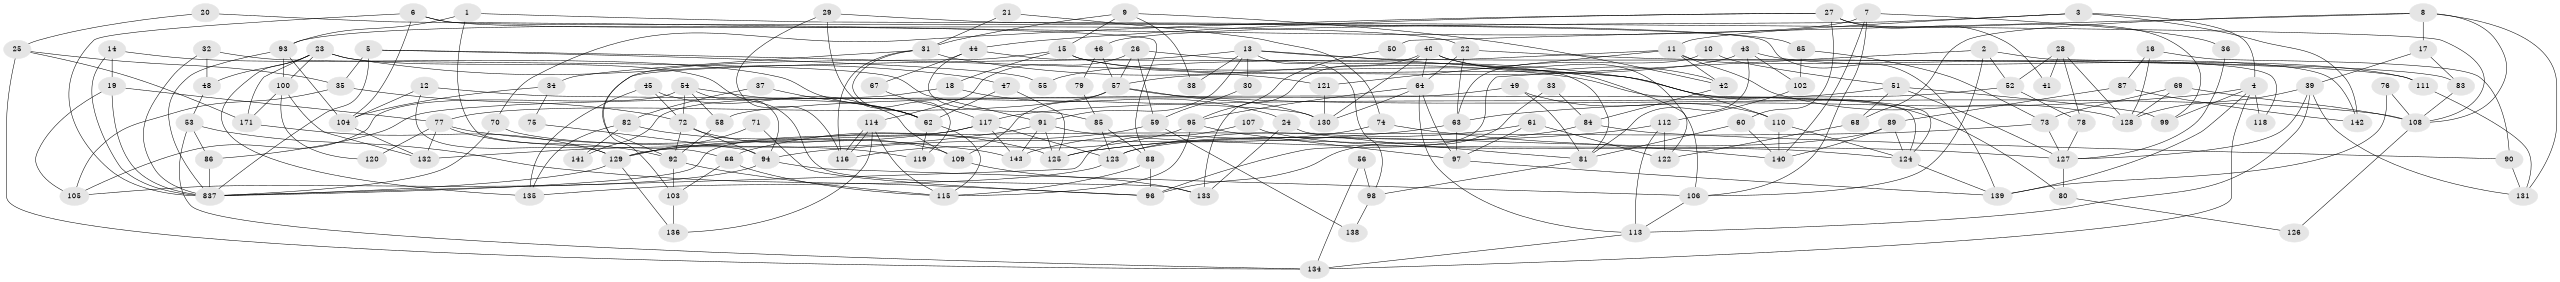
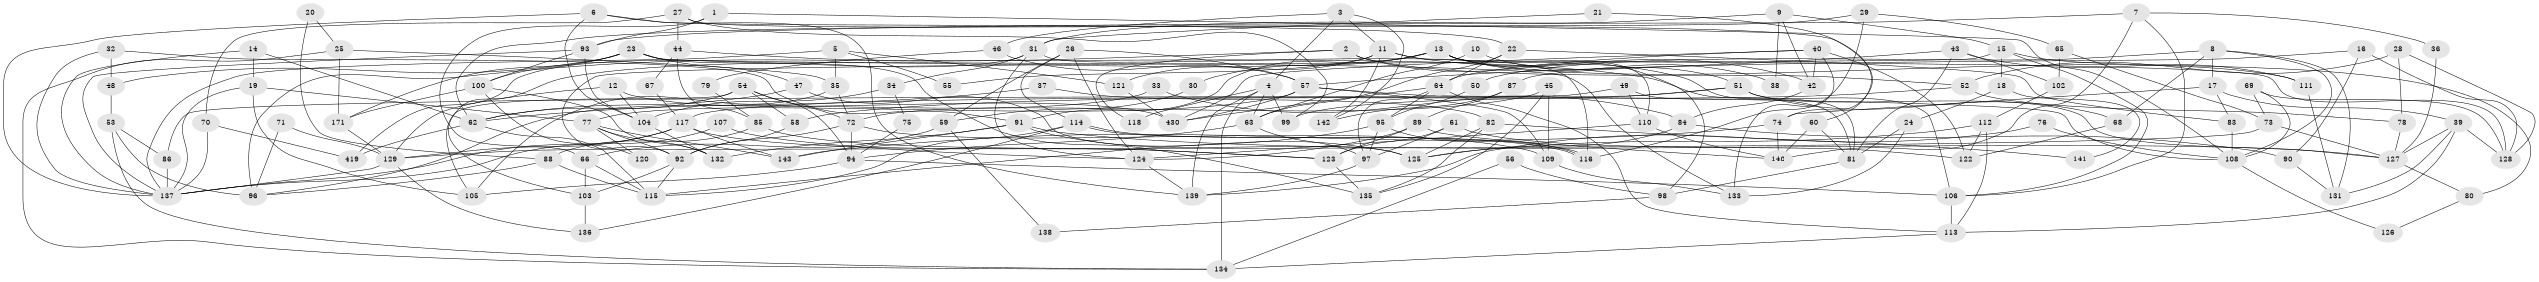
(2047, 86) -> none
none -> (2024, 99)
(1324, 123) -> (1173, 123)
(920, 160) -> (352, 160)
(210, 196) -> (167, 196)
